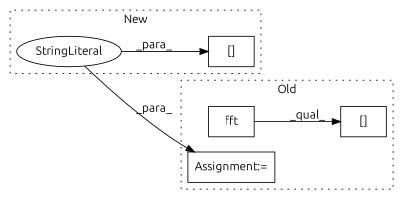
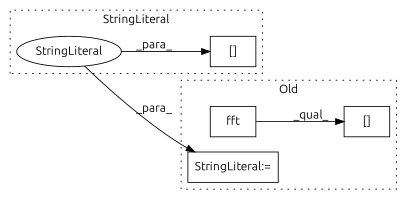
(136, 20) -> (136, 20)
(231, 167) -> (233, 167)
